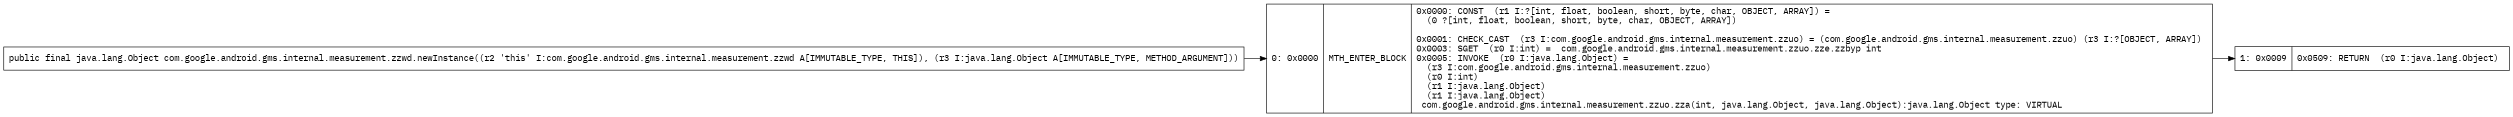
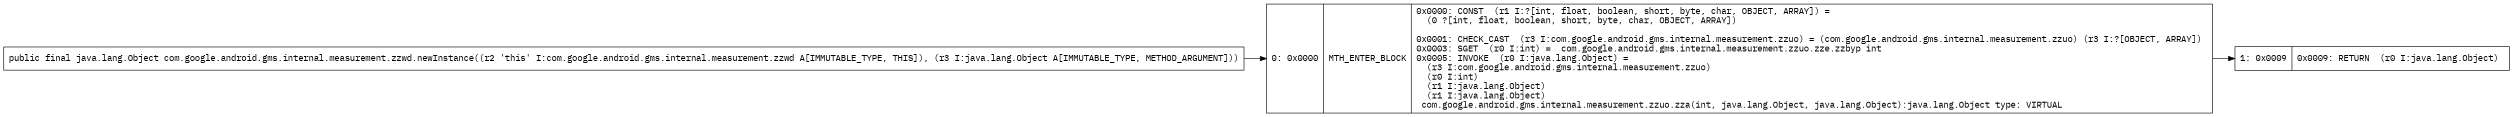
(2401, 58) -> (2401, 58)
